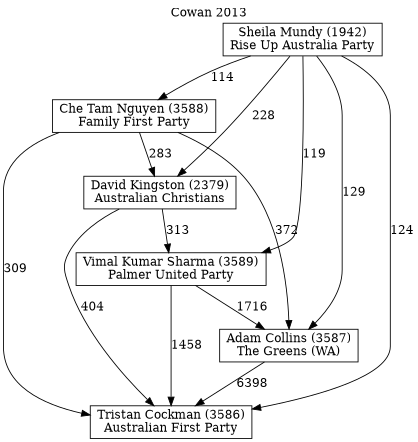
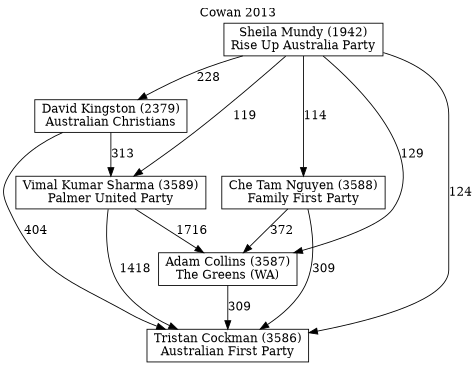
(146, 150) -> none
(187, 346) -> (135, 269)
(252, 384) -> (240, 307)
